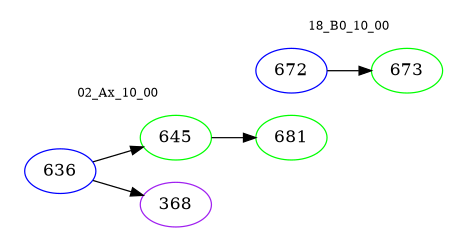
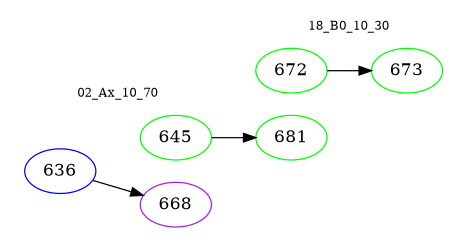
(349, 27) -> (349, 27)
(291, 71) -> (291, 71)
(118, 94) -> (118, 94)
(112, 156) -> none
(176, 205) -> (176, 205)
